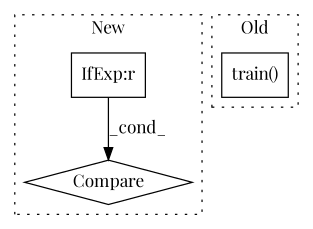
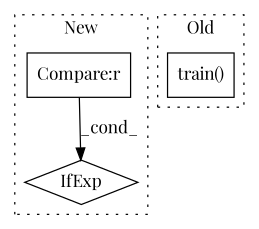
(108, 75) -> (79, 75)
(108, 182) -> (81, 182)
